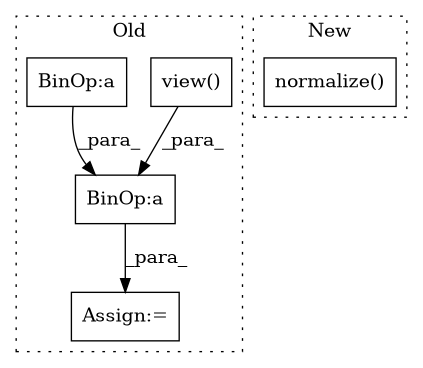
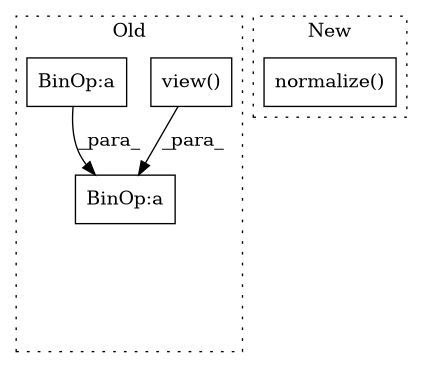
(125, 317) -> none
